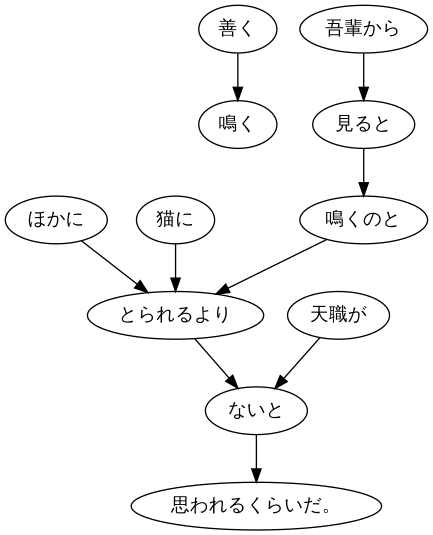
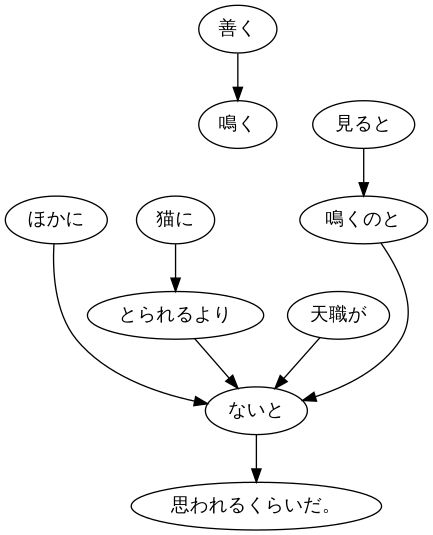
(364, 29) -> none
(109, 262) -> (89, 352)
(277, 264) -> (400, 340)
